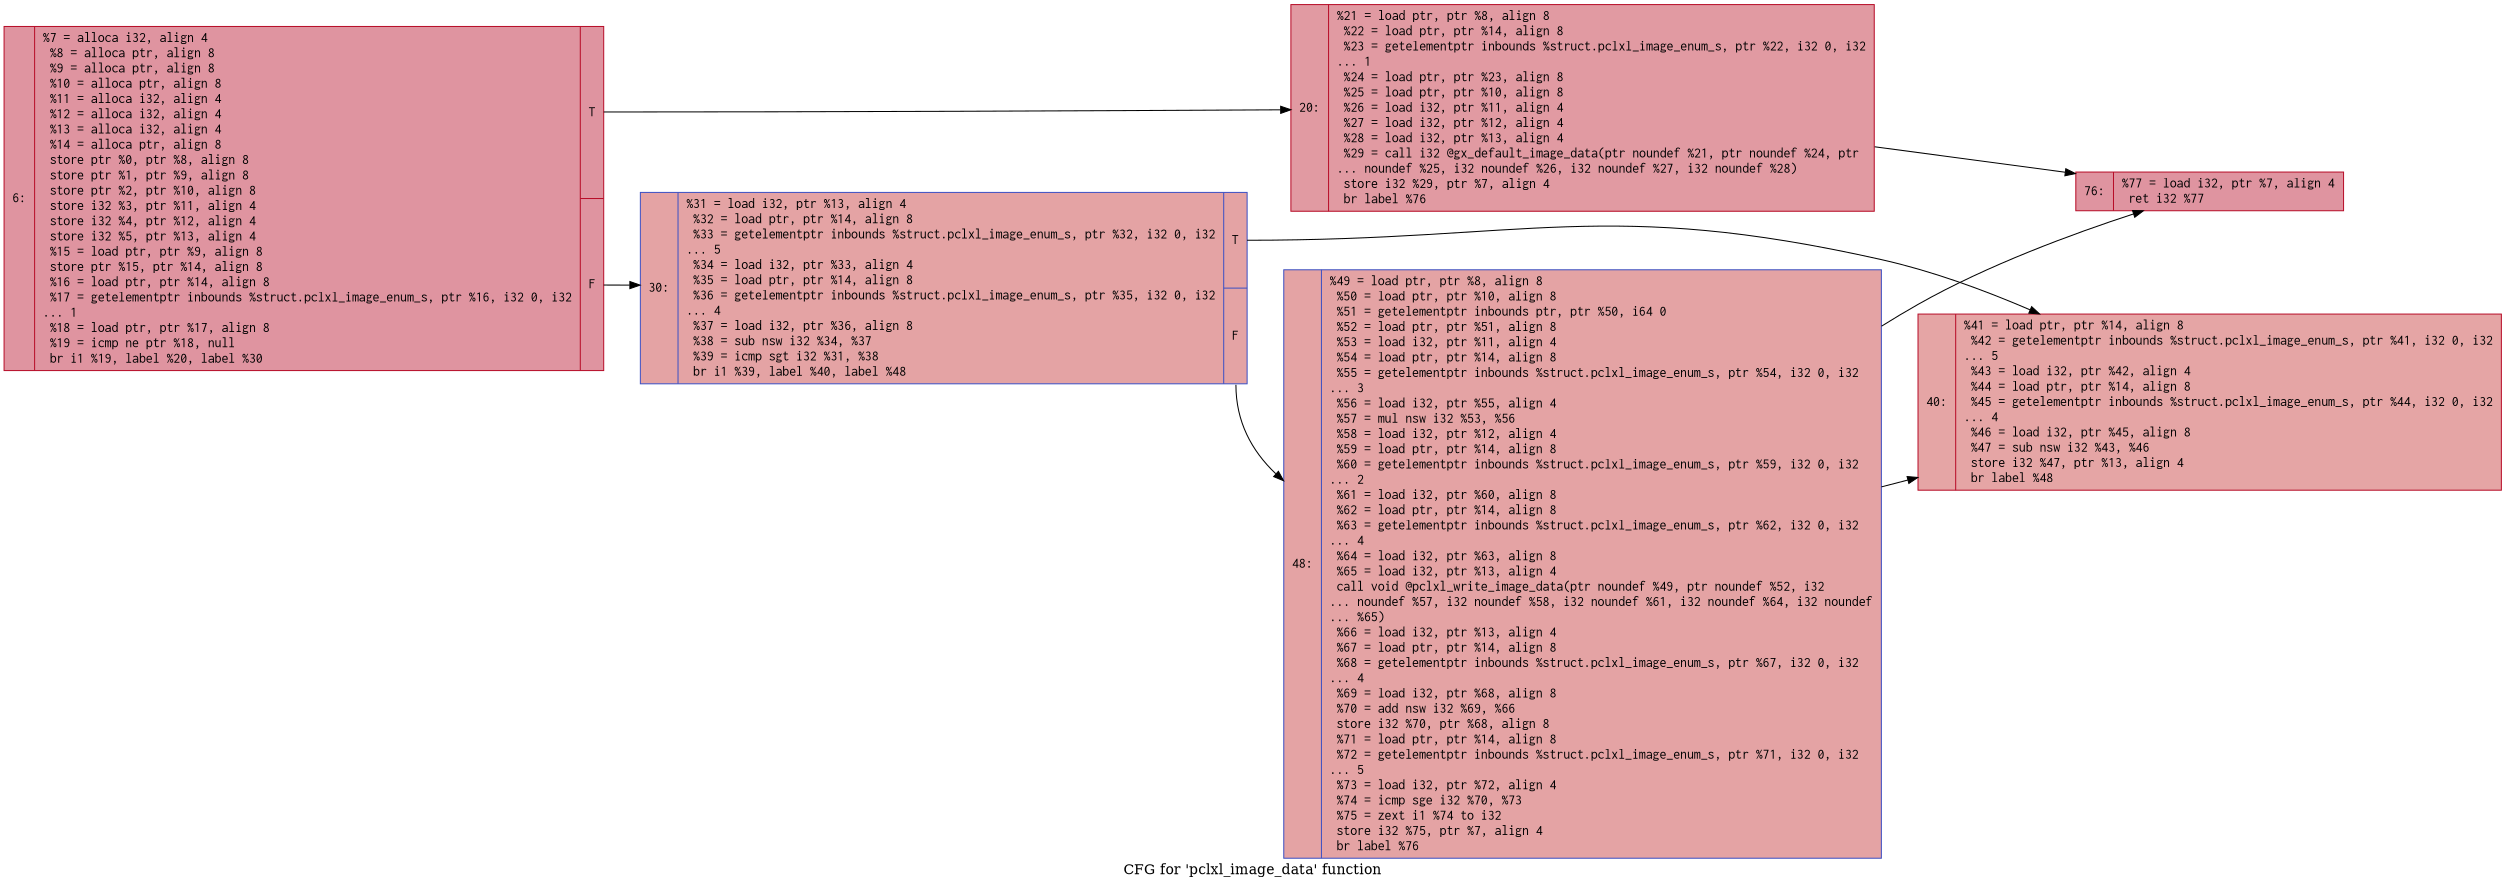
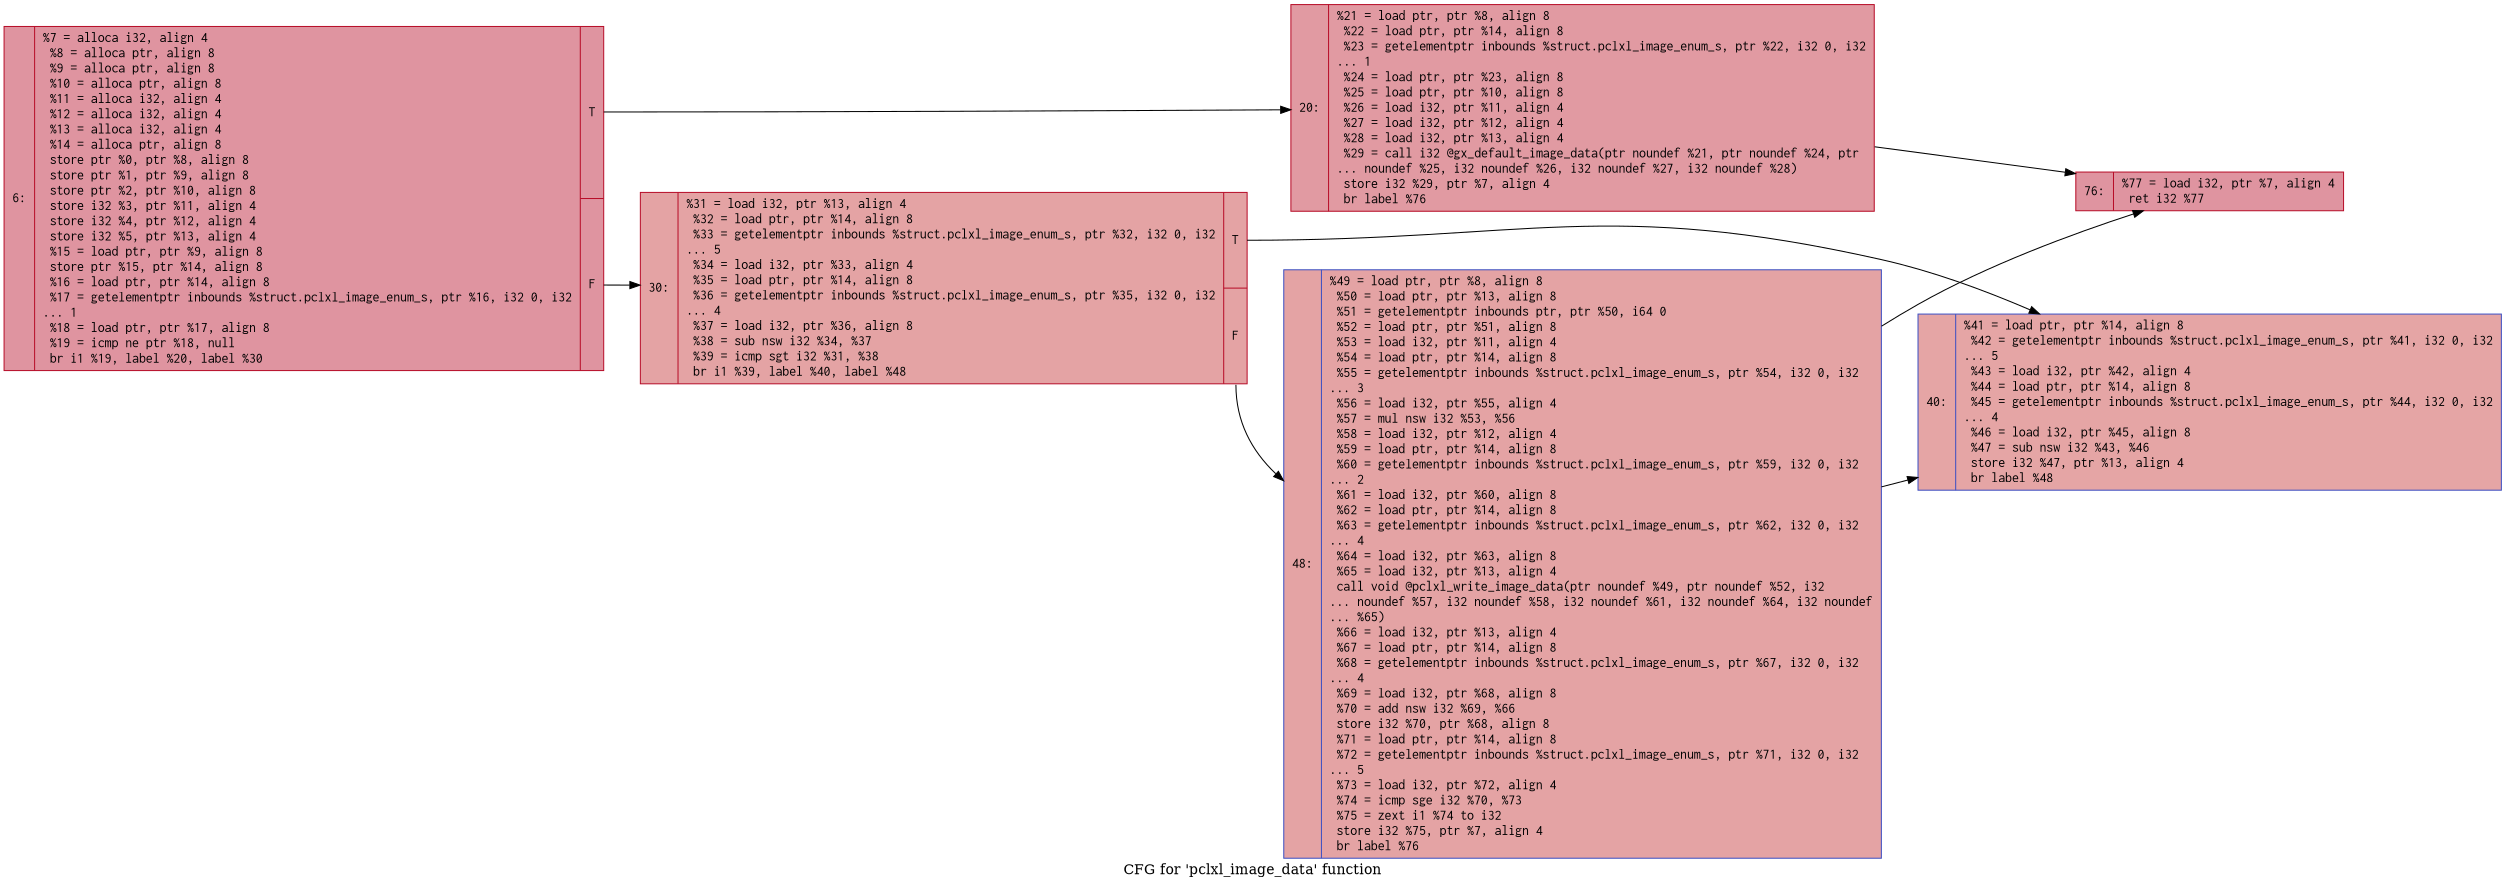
(944, 288) -> (944, 288)
(1443, 296) -> (1443, 296)
(2210, 402) -> (2210, 402)
